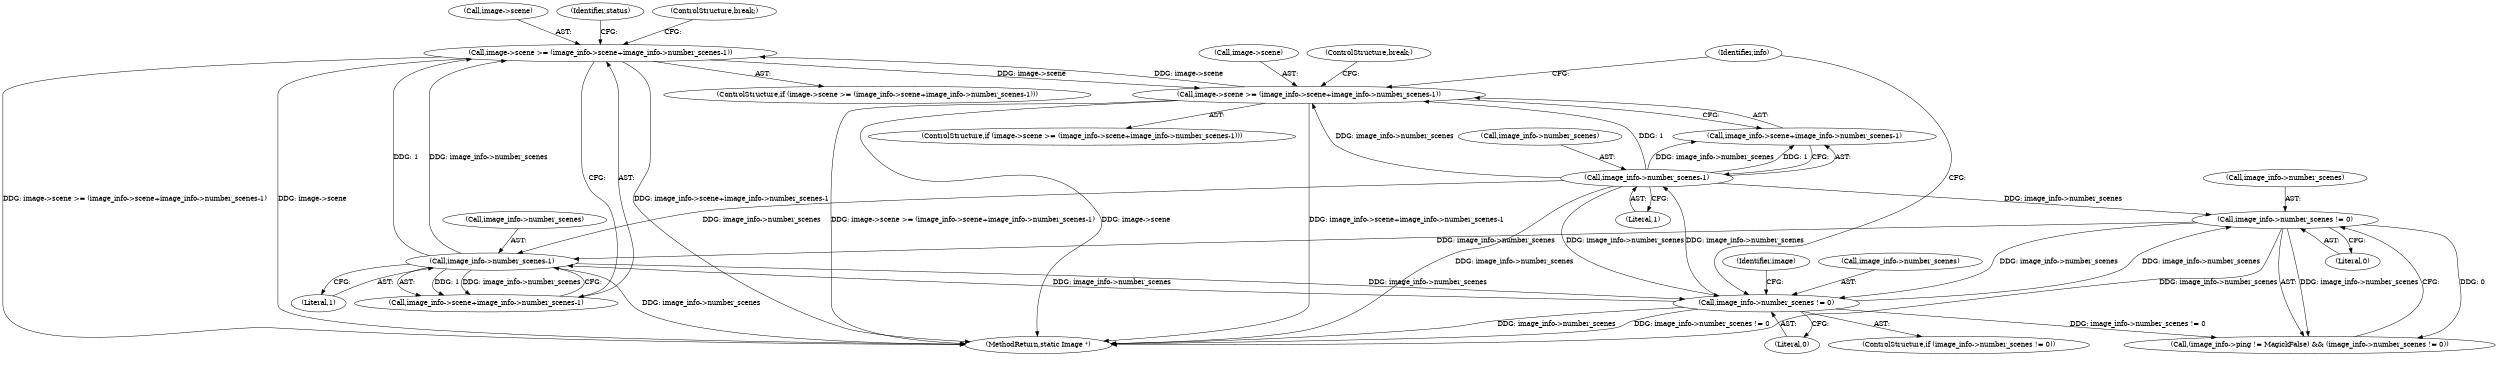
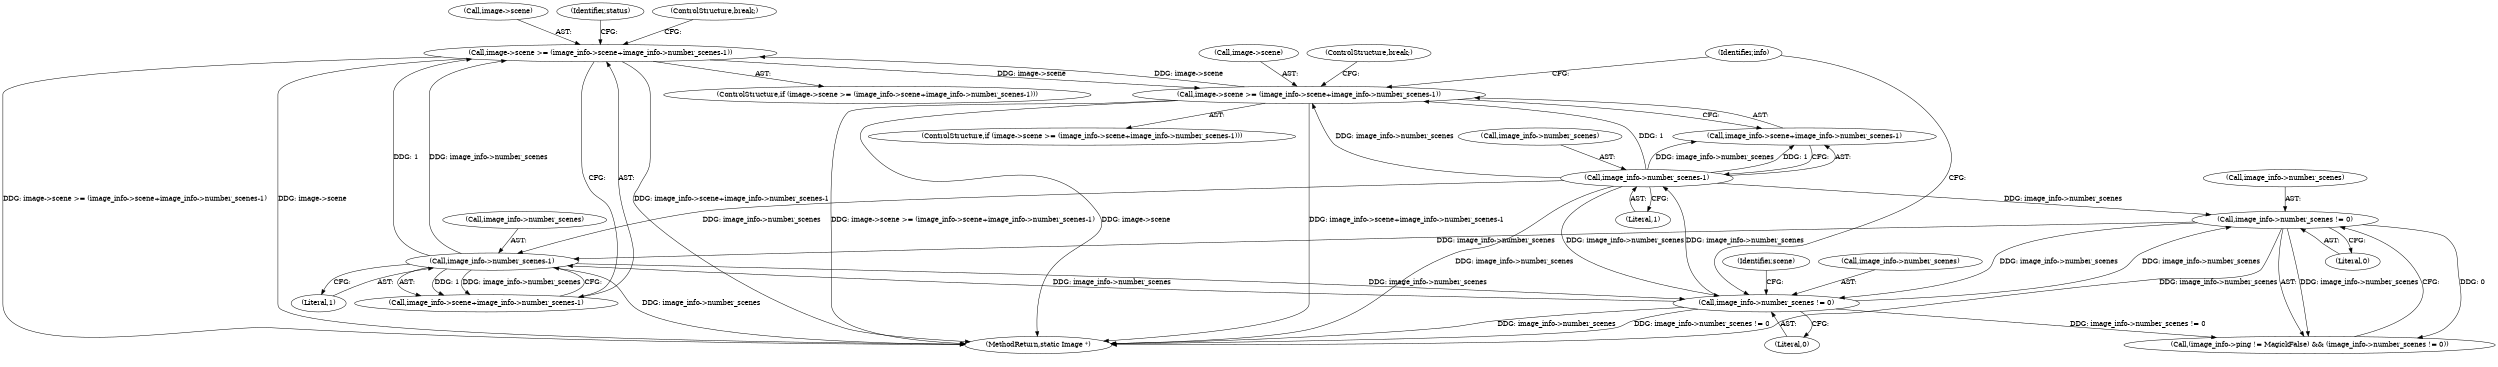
(1766, 262) -> (1766, 262)
(1959, 345) -> none
